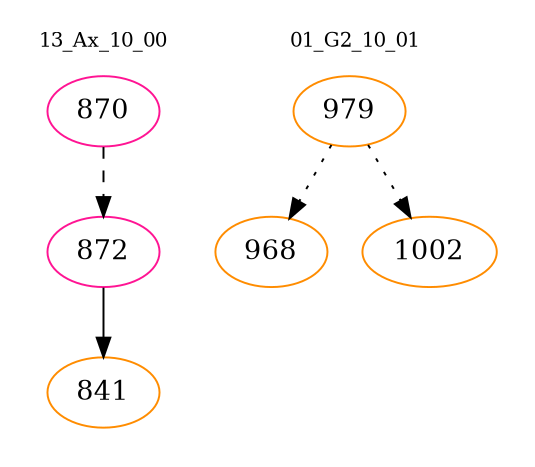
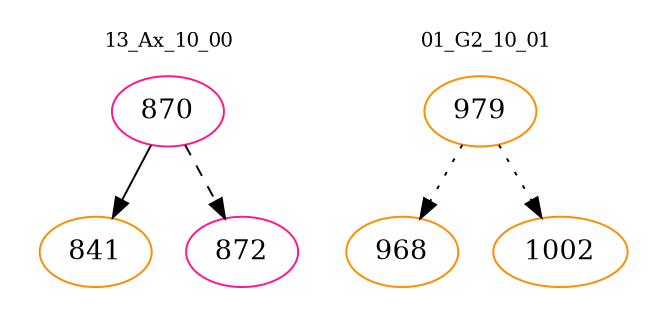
(103, 313) -> (137, 172)
